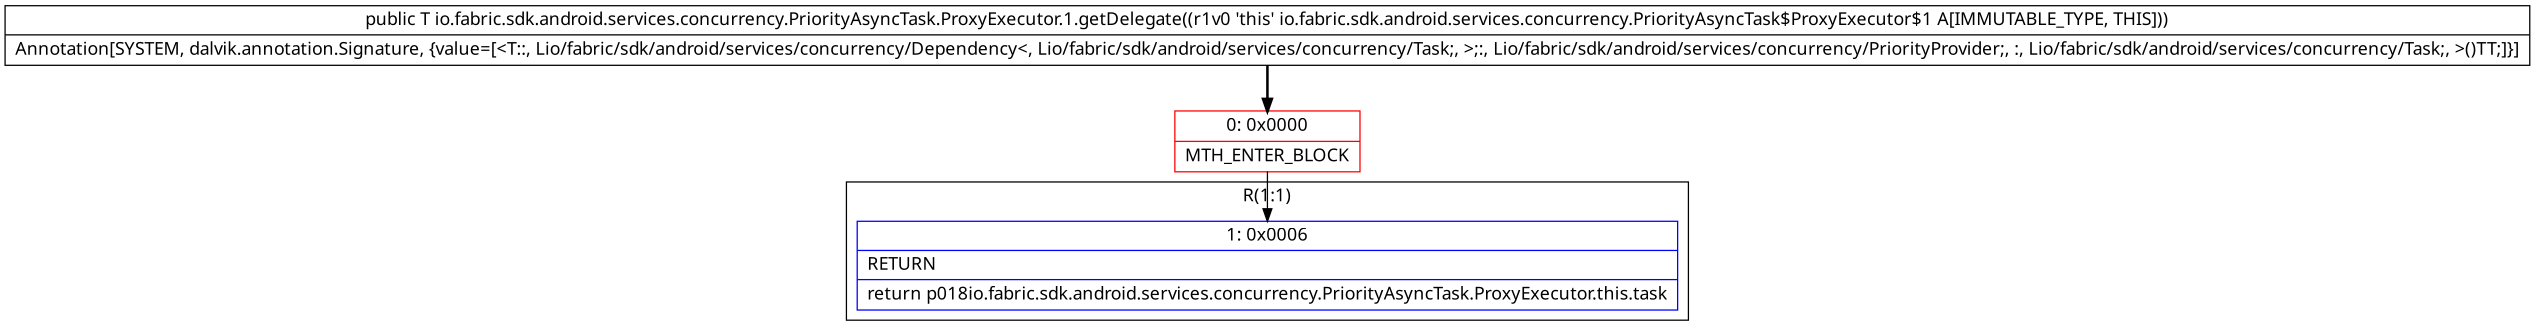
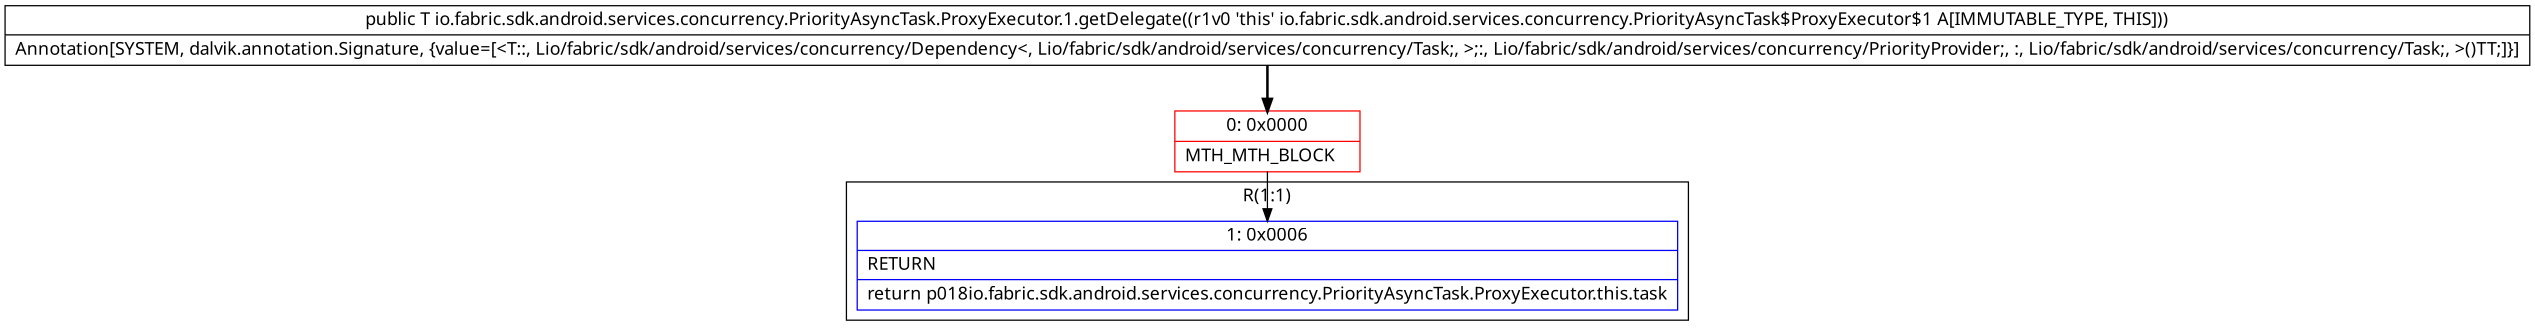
(1267, 156) -> (1260, 156)
